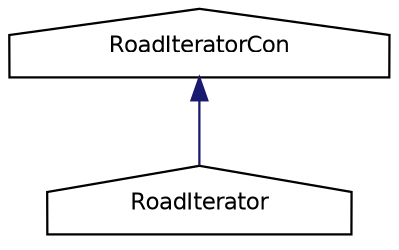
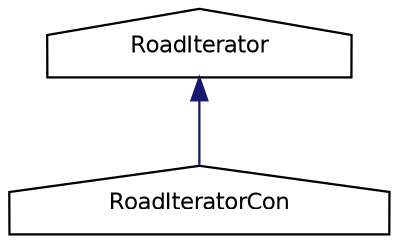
(199, 133) -> (199, 133)
